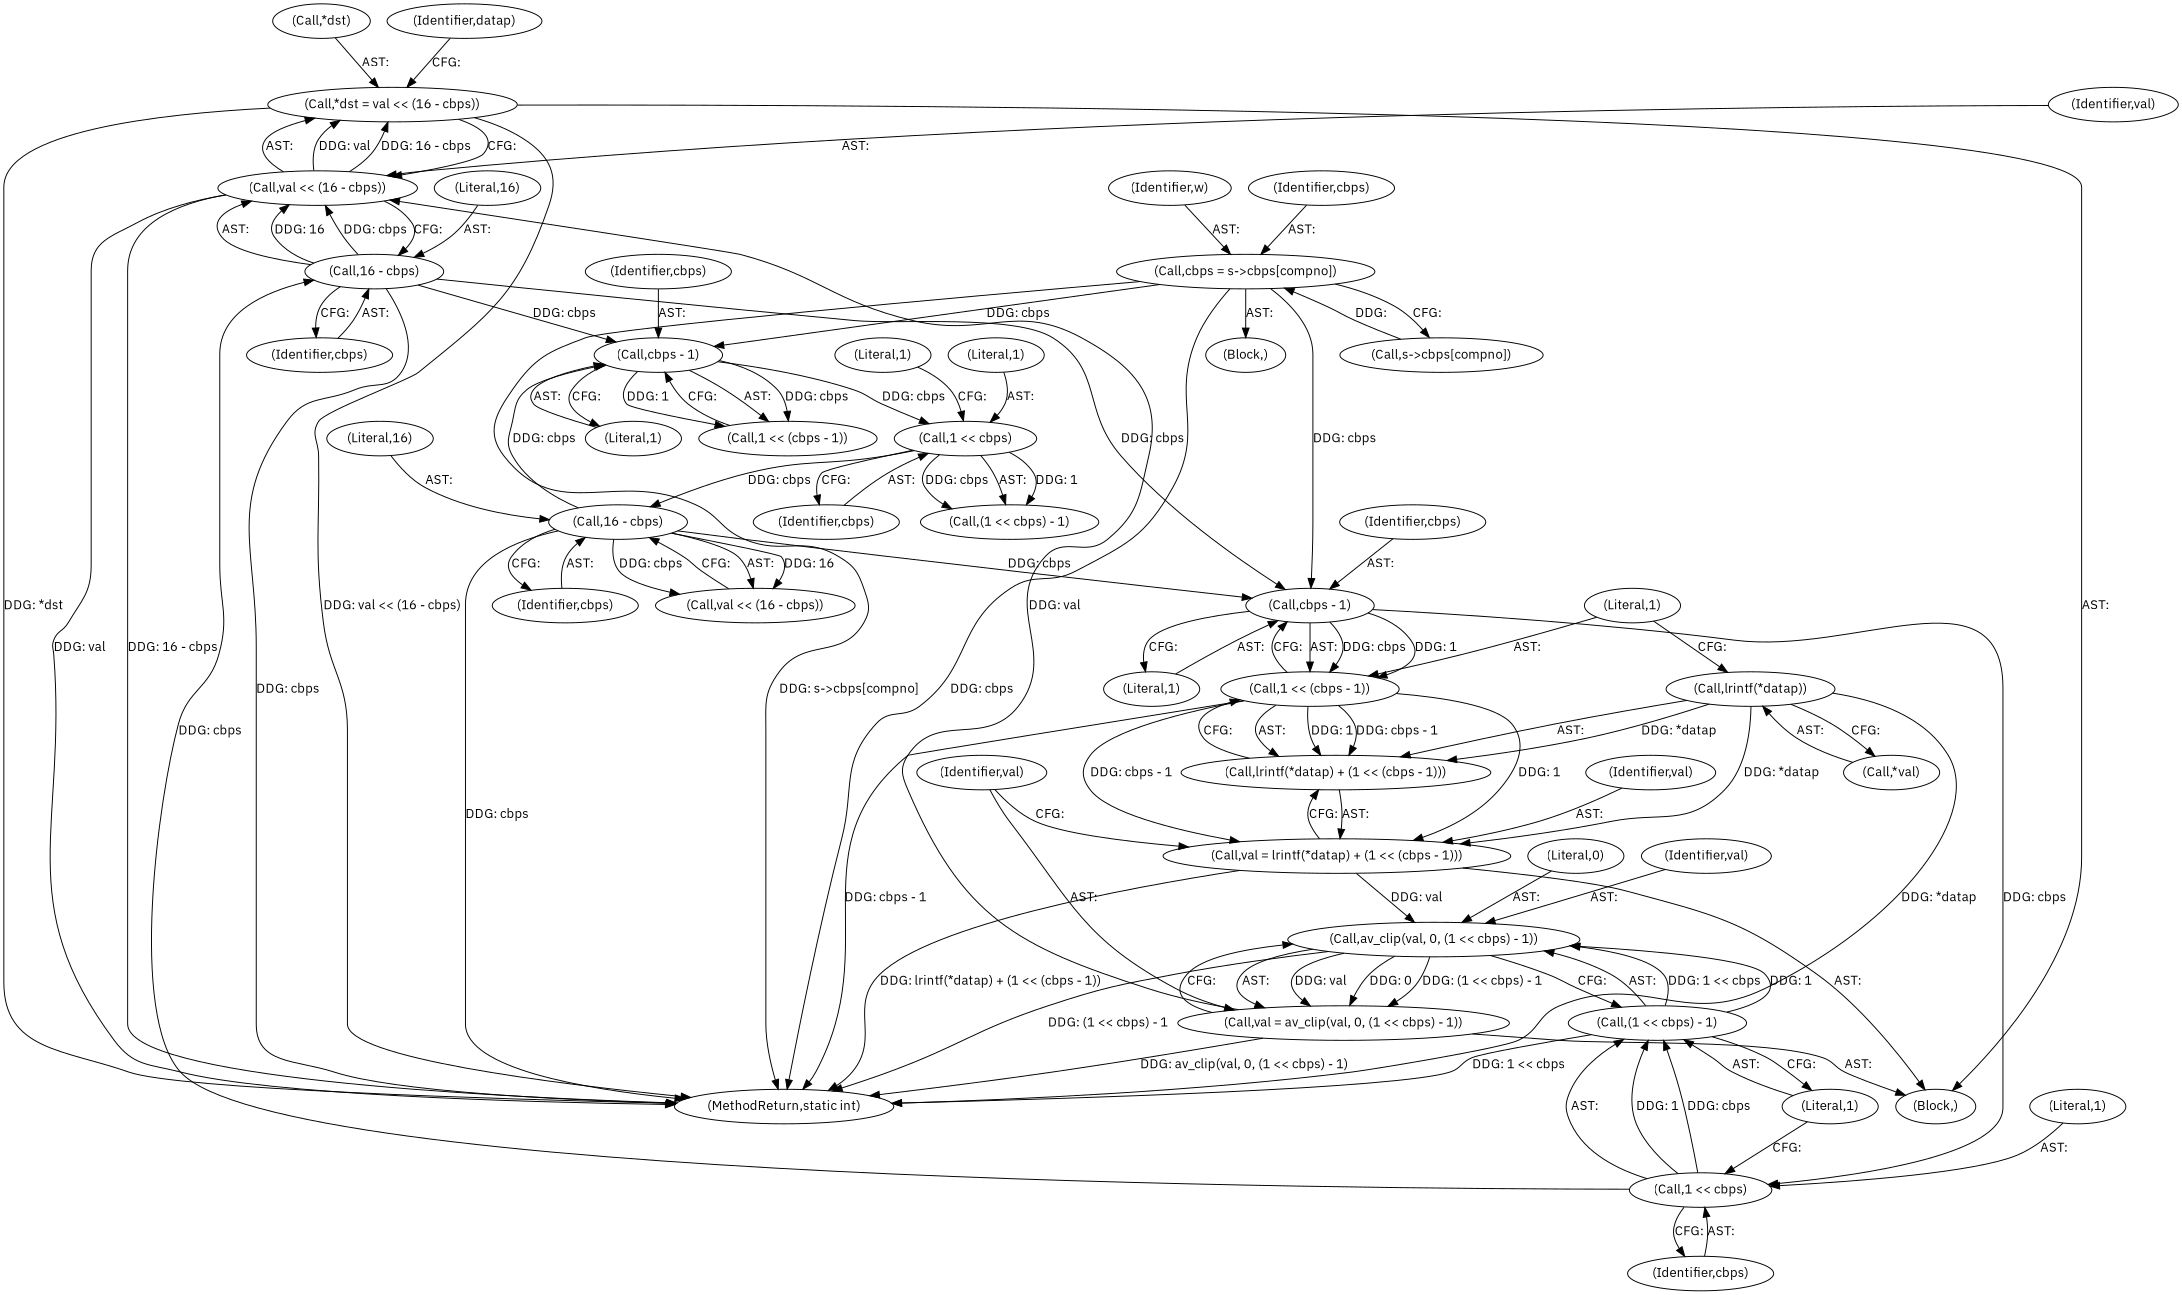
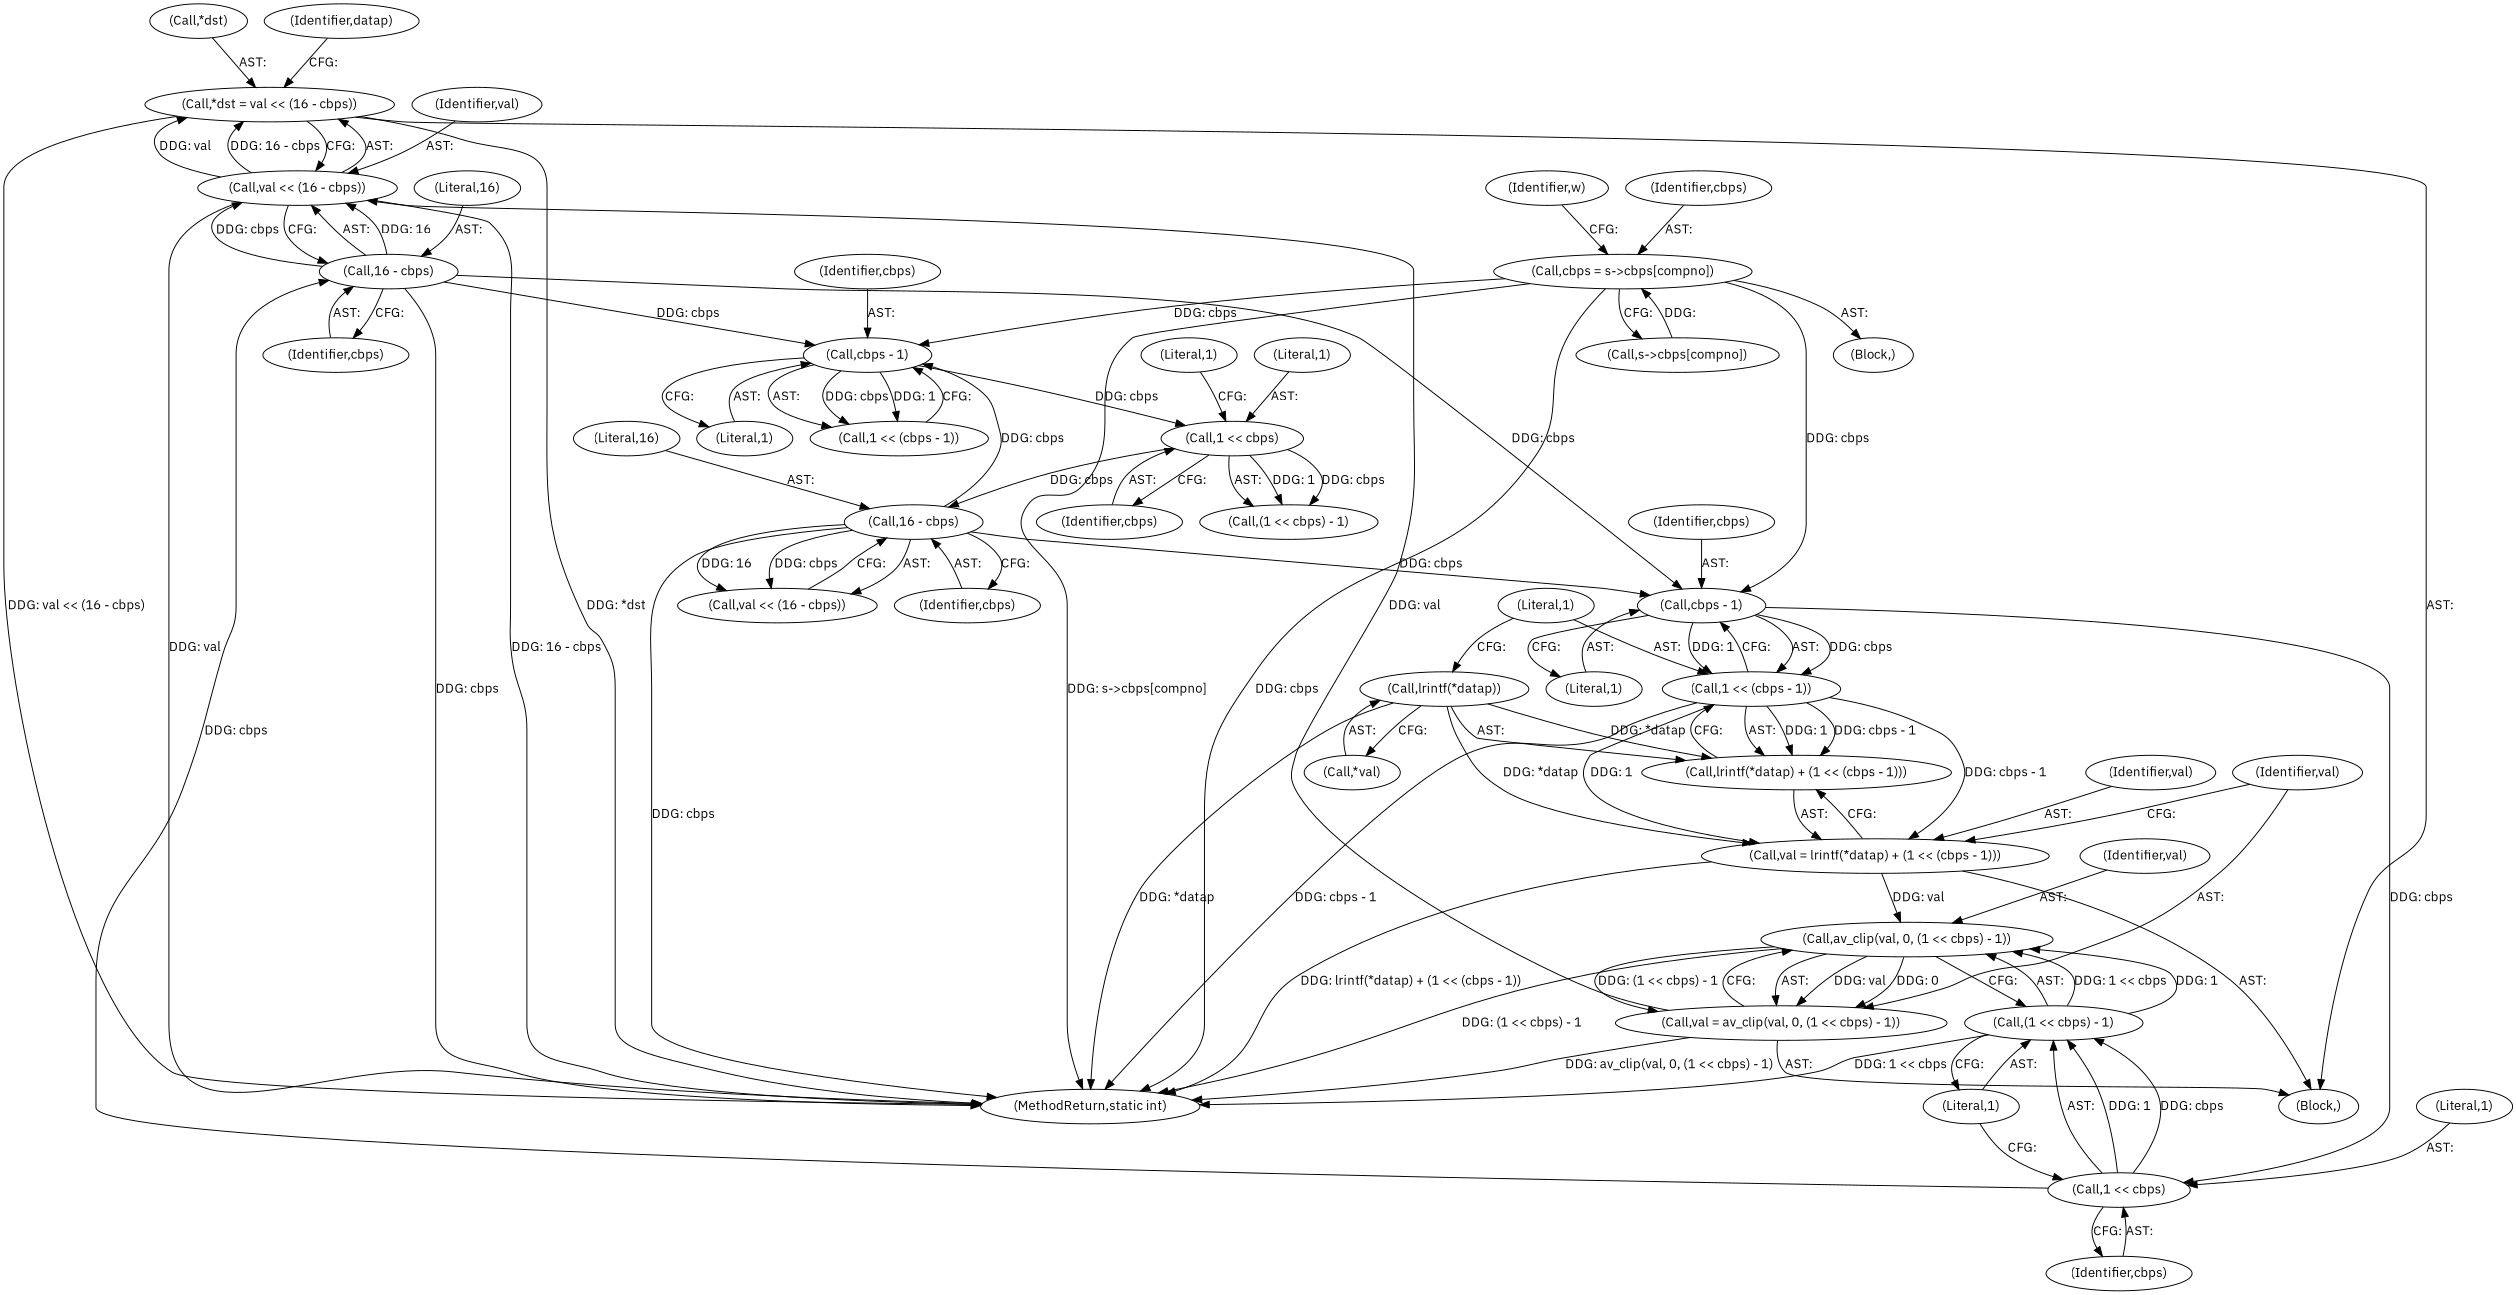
(1227, 230) -> (1606, 230)
(1576, 856) -> none
